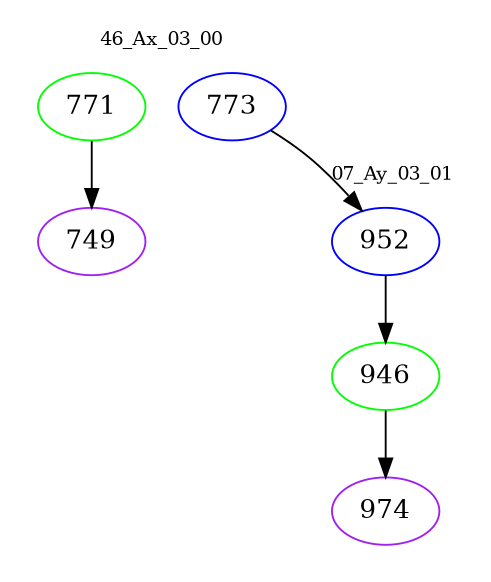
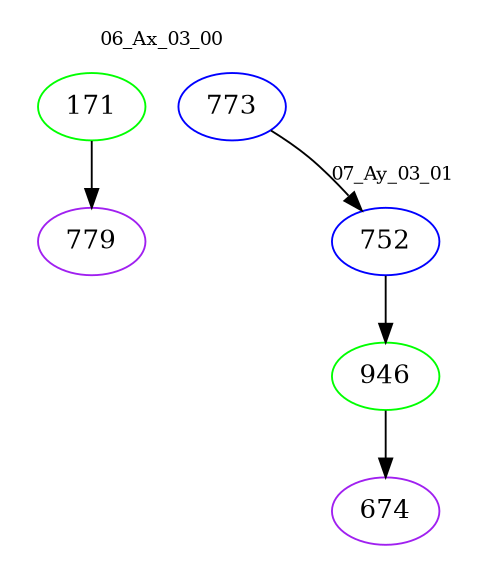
(162, 40) -> (162, 40)
(92, 107) -> (92, 107)
(92, 242) -> (92, 242)
(386, 242) -> (386, 242)
(386, 511) -> (386, 511)
